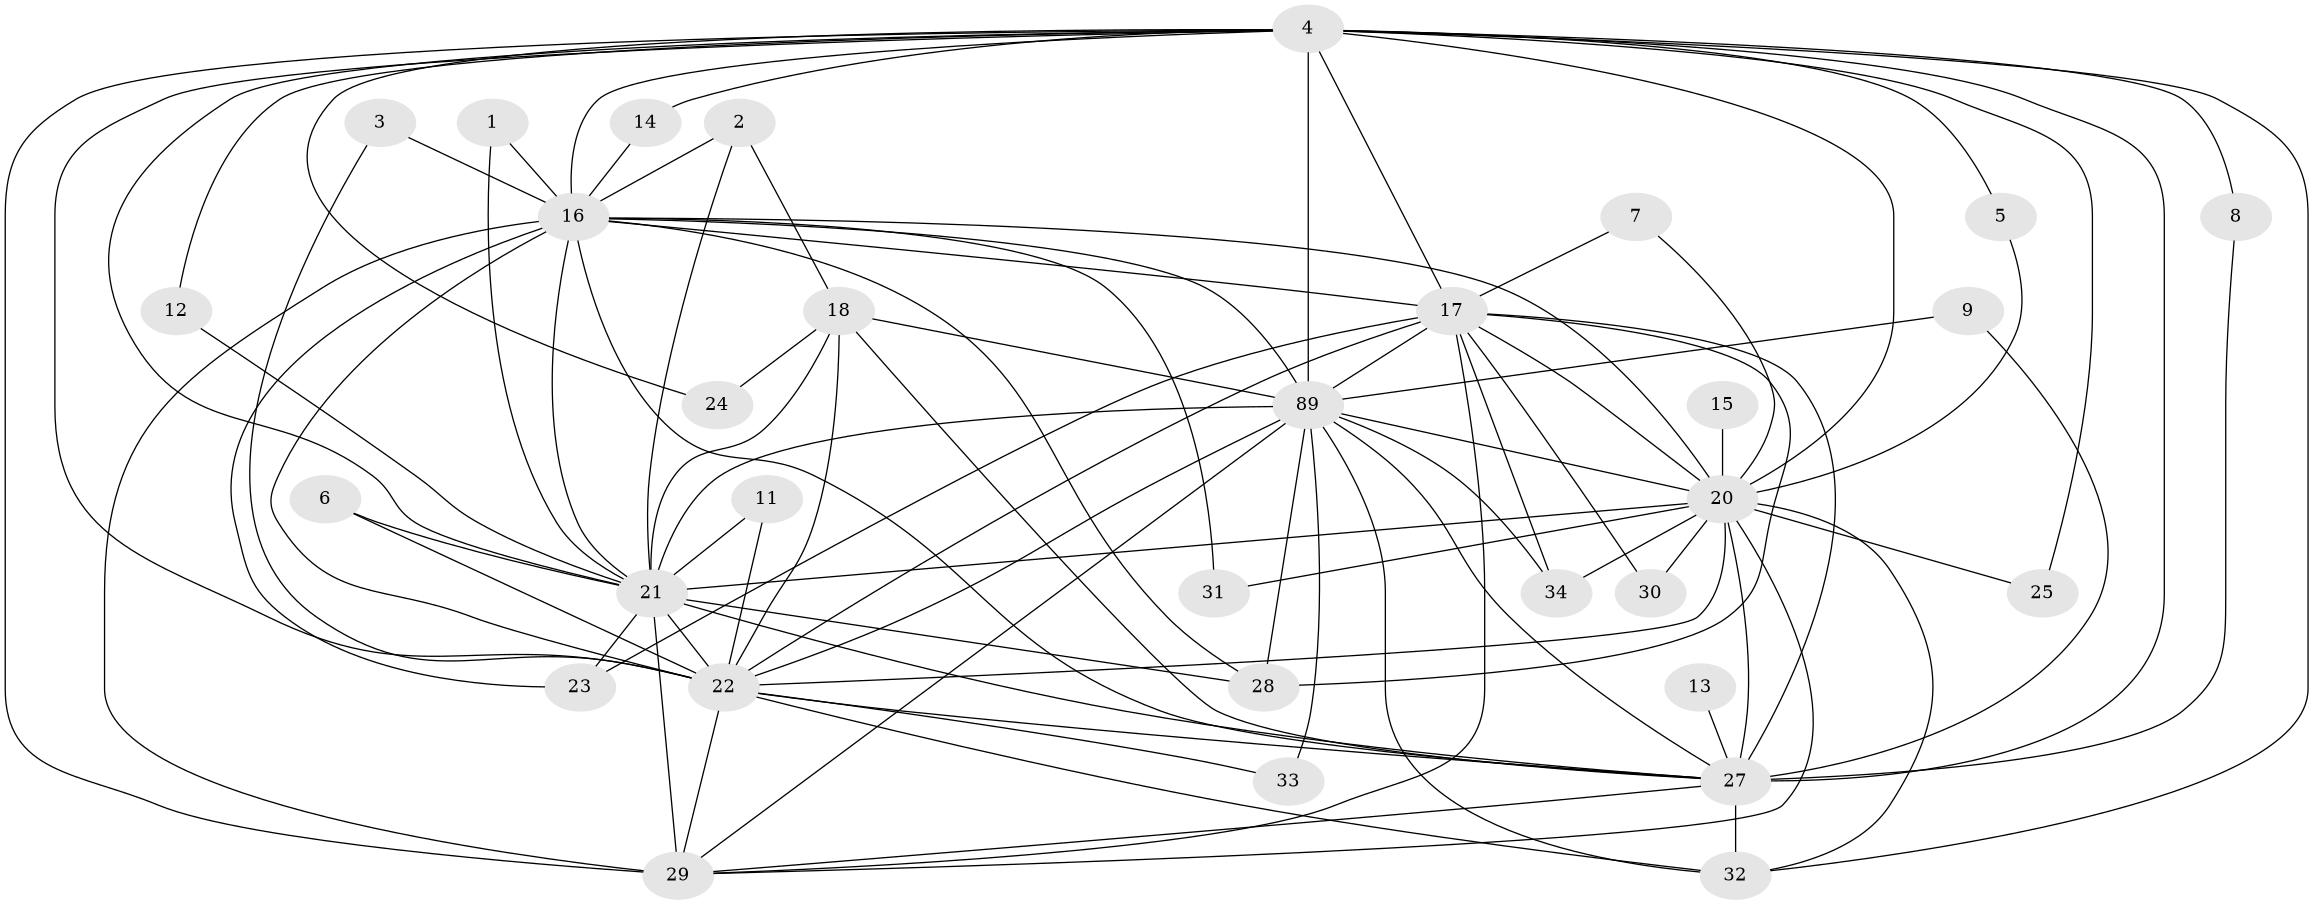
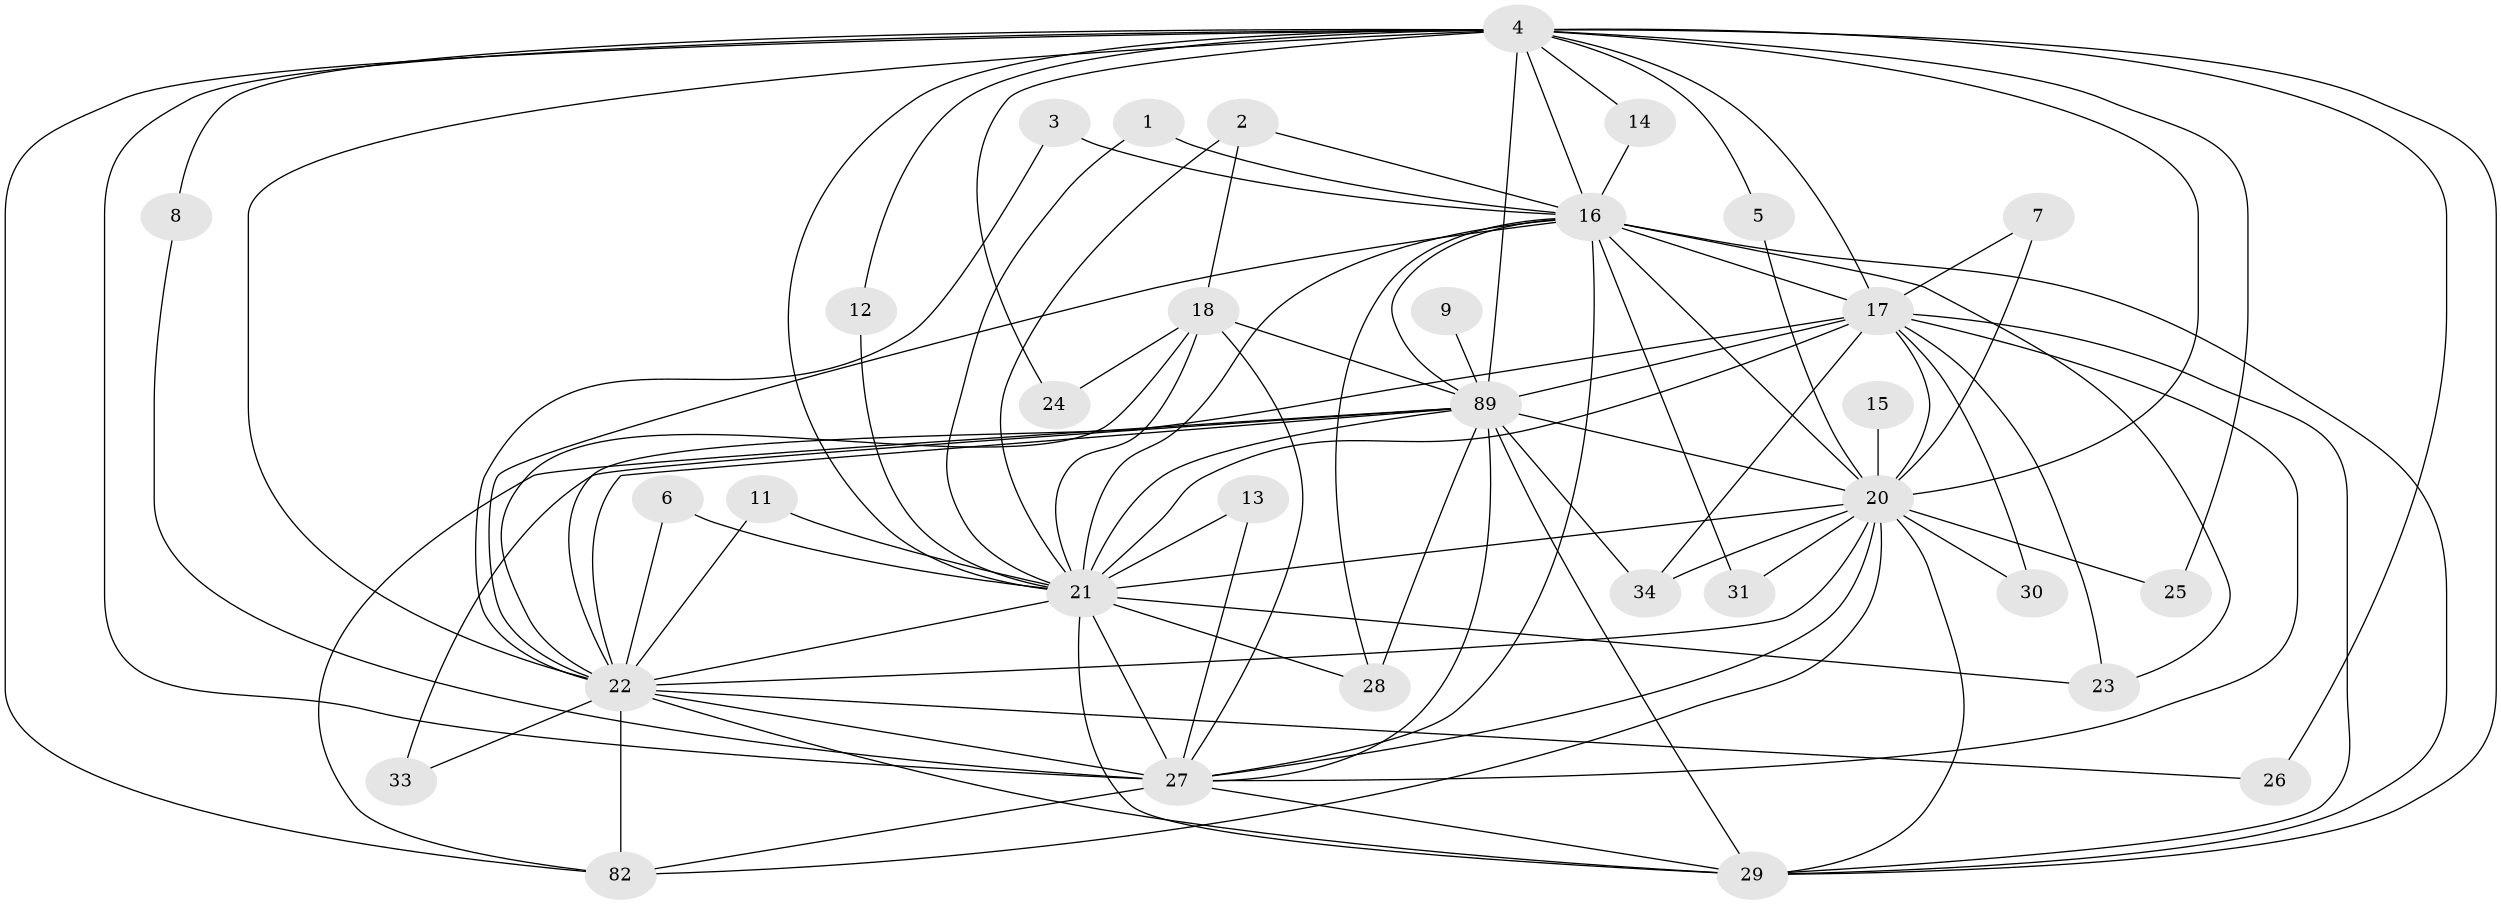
none -> (1168, 546)
(1765, 548) -> (1462, 440)
(2077, 633) -> none
none -> (2275, 782)
(1736, 876) -> (621, 876)
